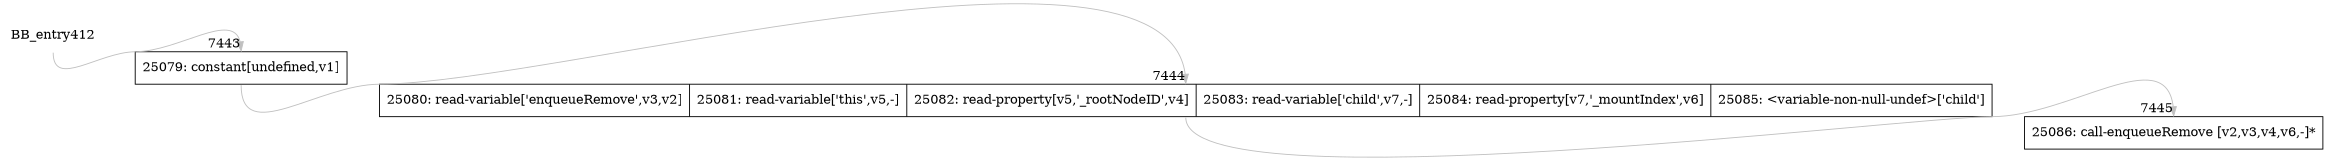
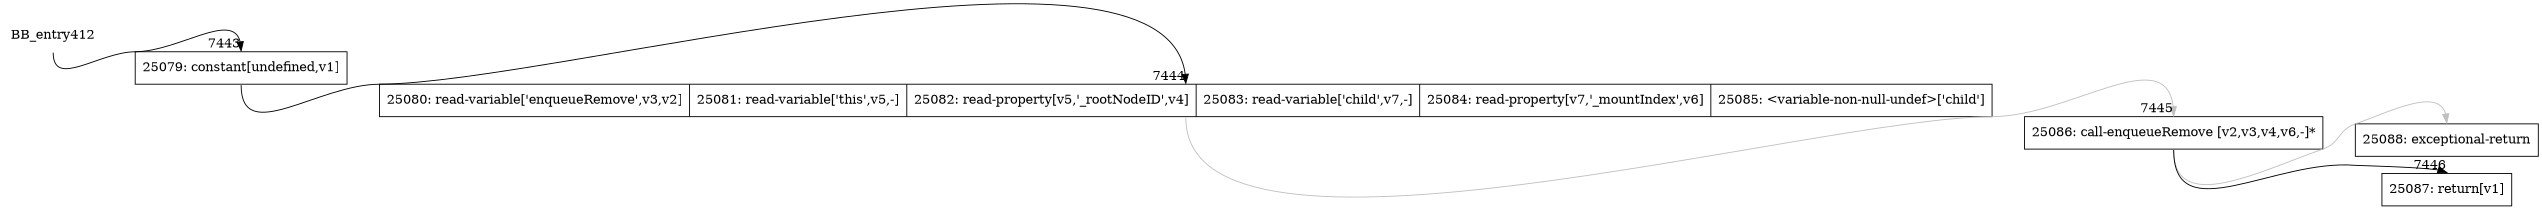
(715, 36) -> (715, 36)
(144, 51) -> (144, 51)
none -> (2447, 140)
none -> (2447, 190)
